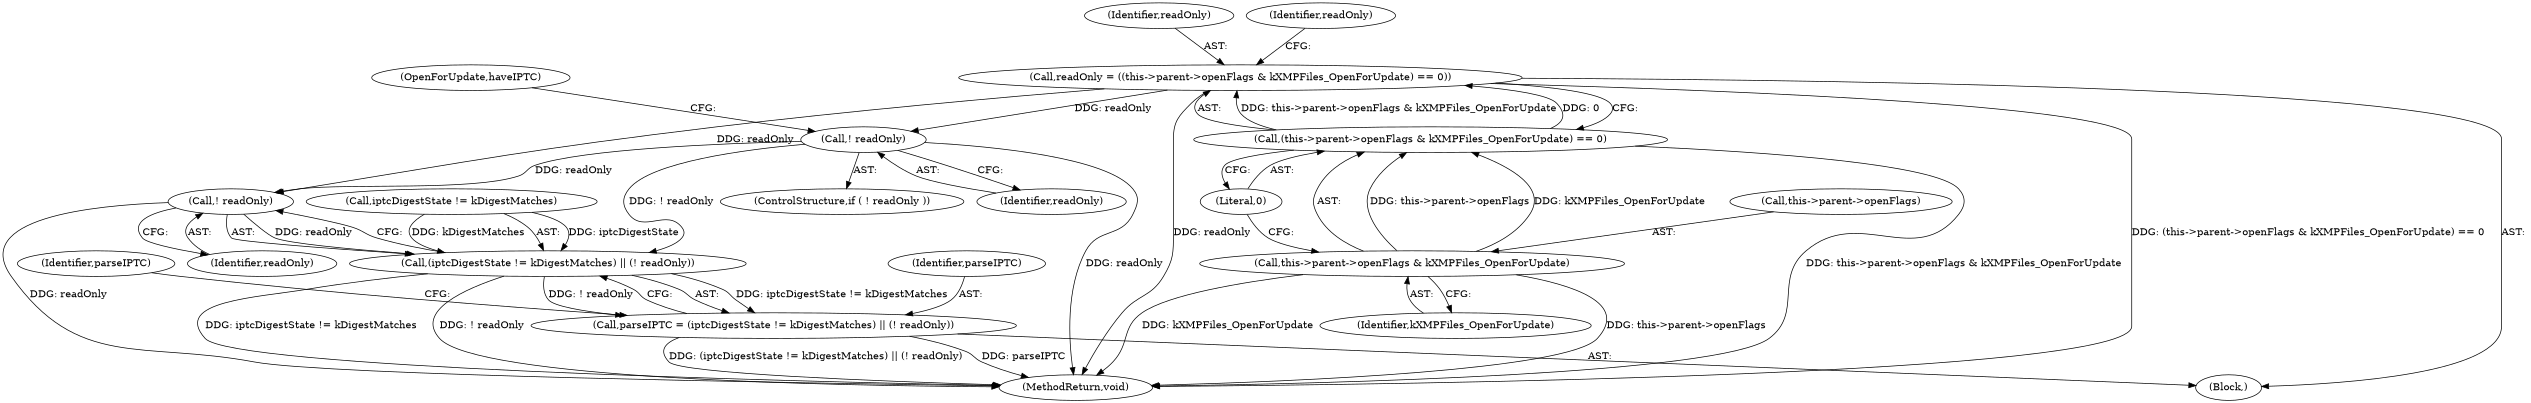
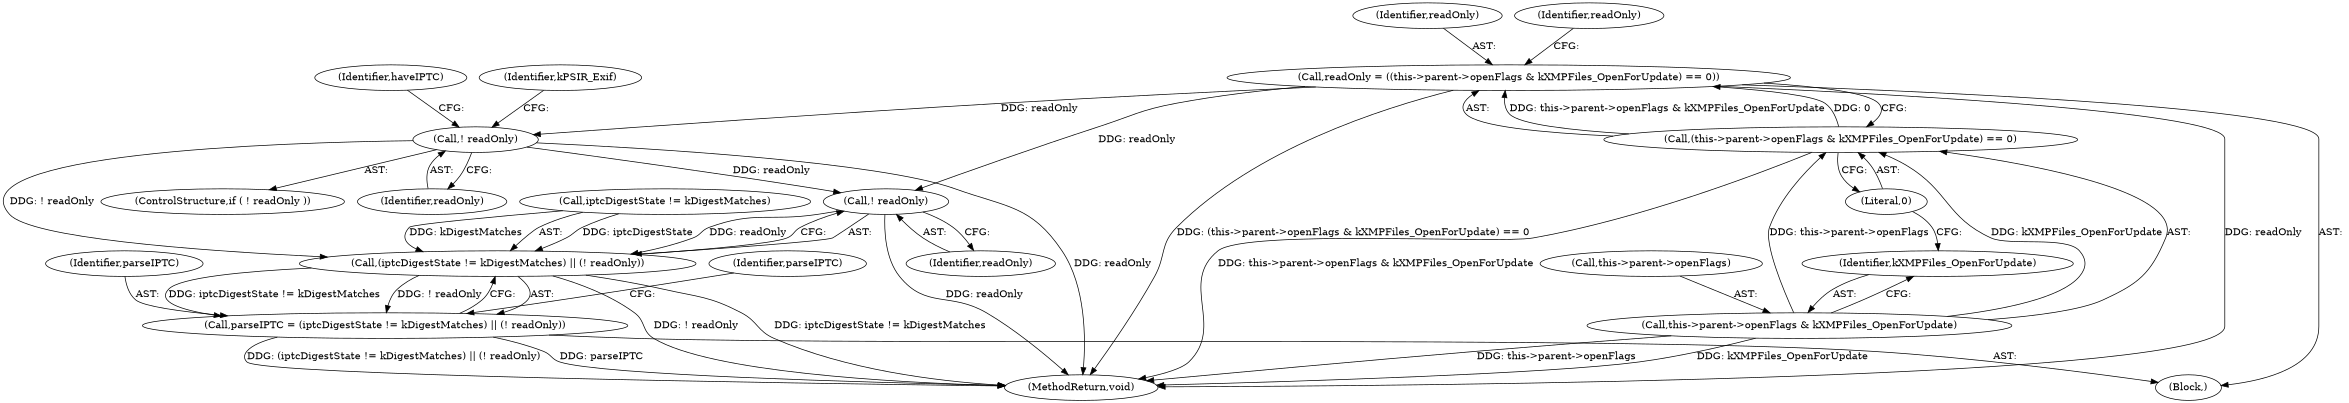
(471, 78) -> (391, 78)
none -> (560, 78)
(1274, 241) -> (1930, 224)
